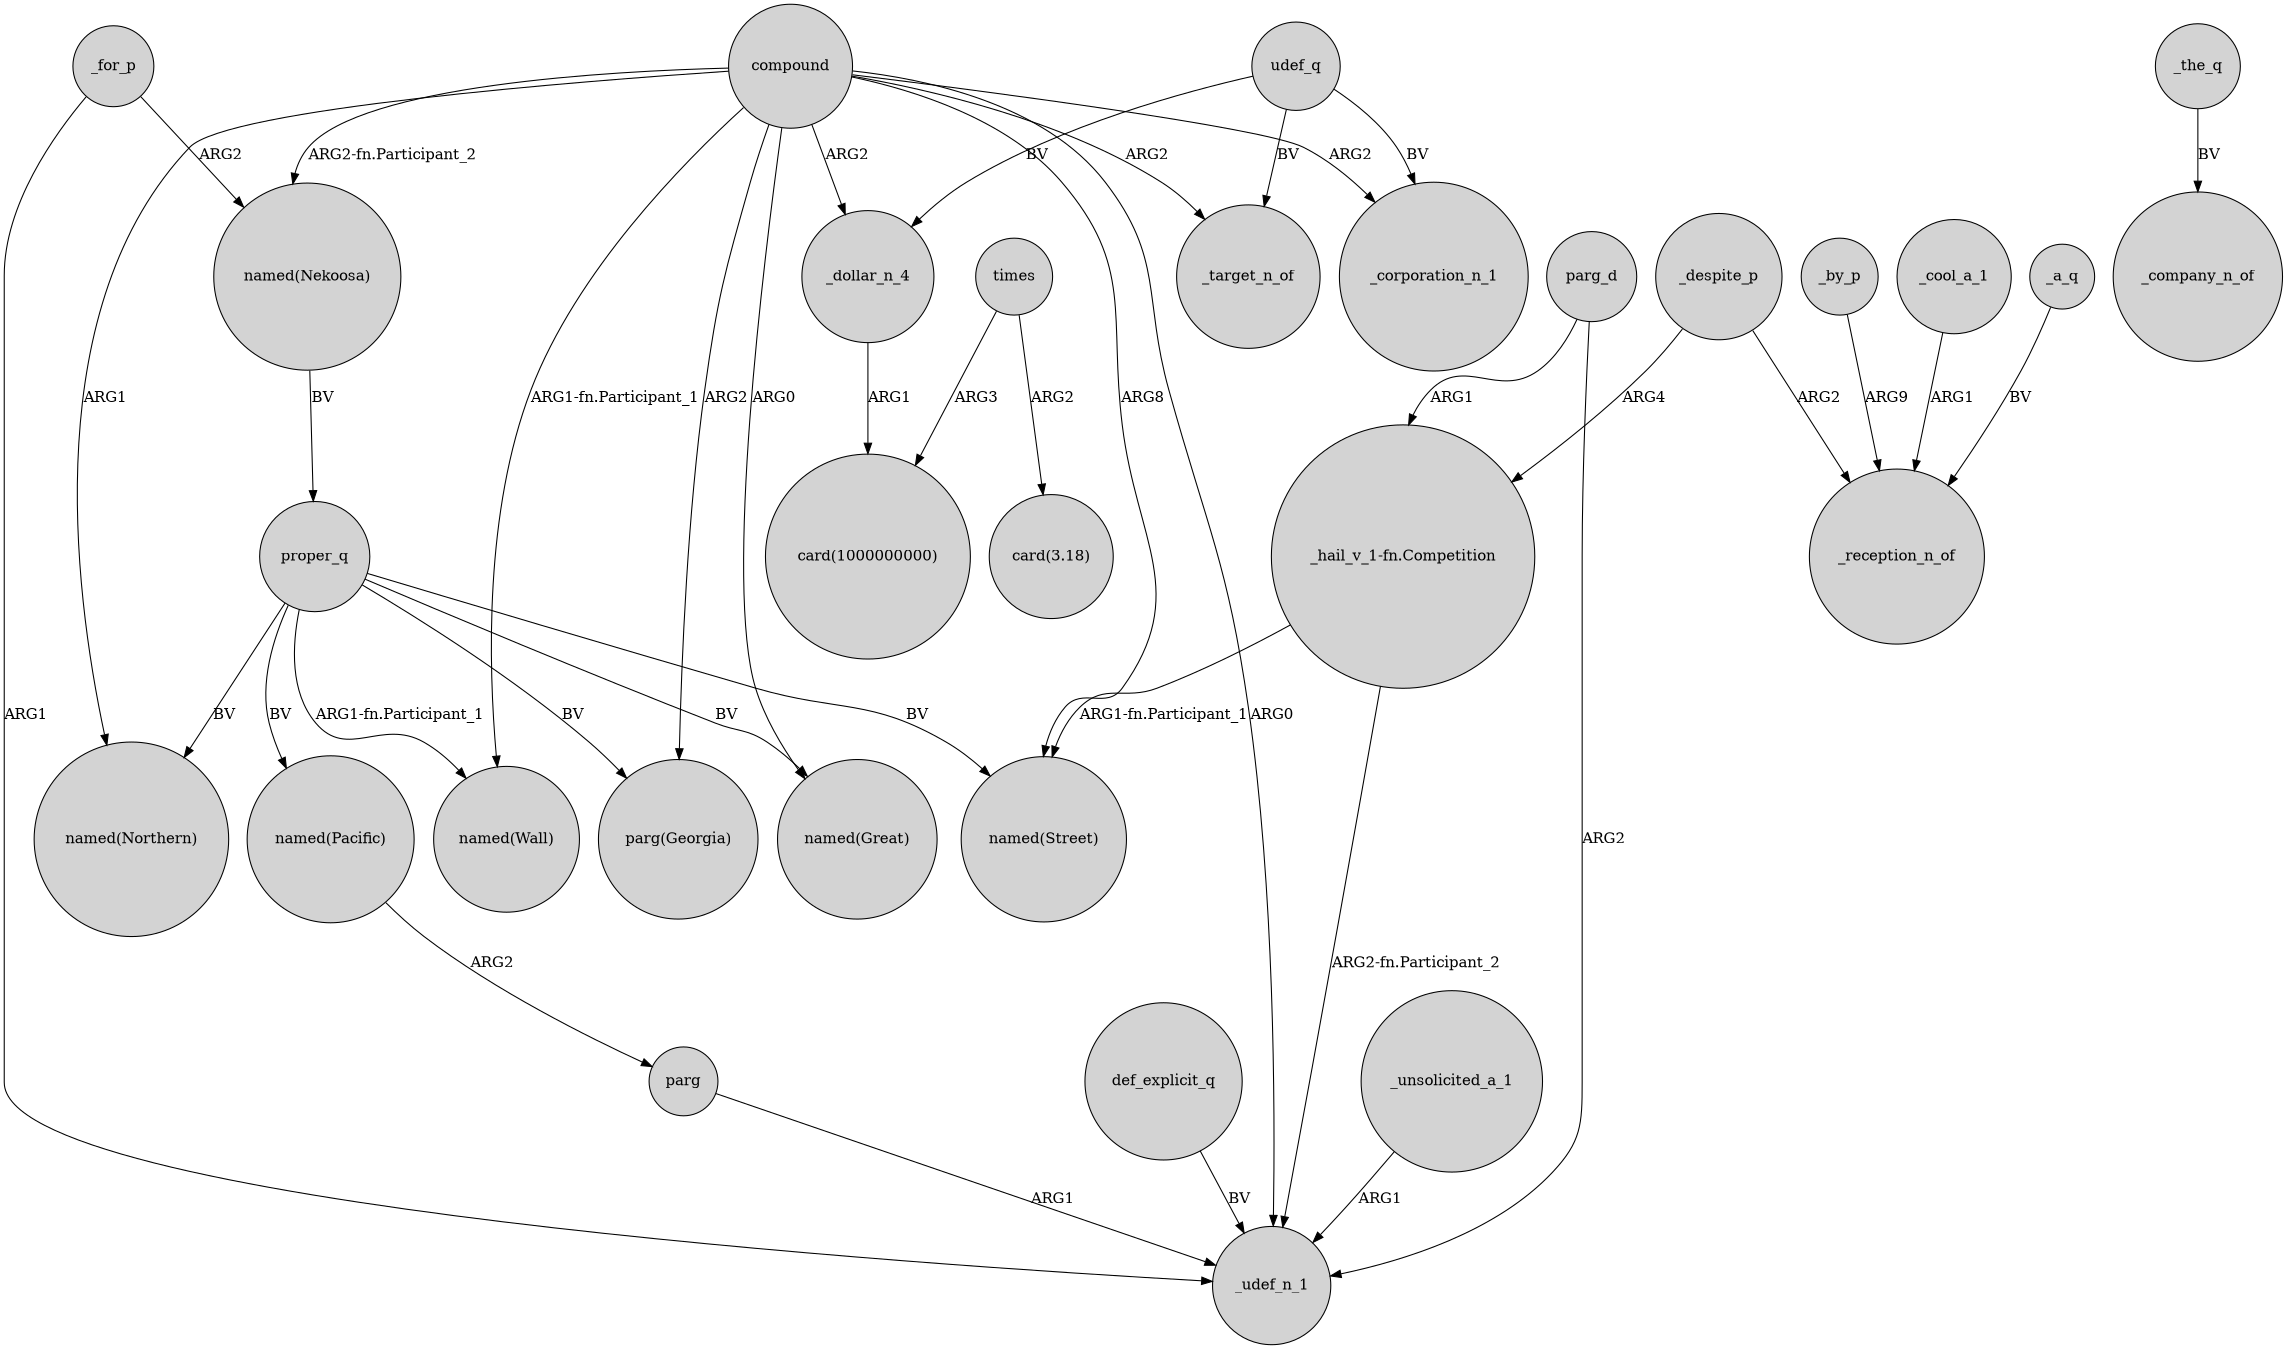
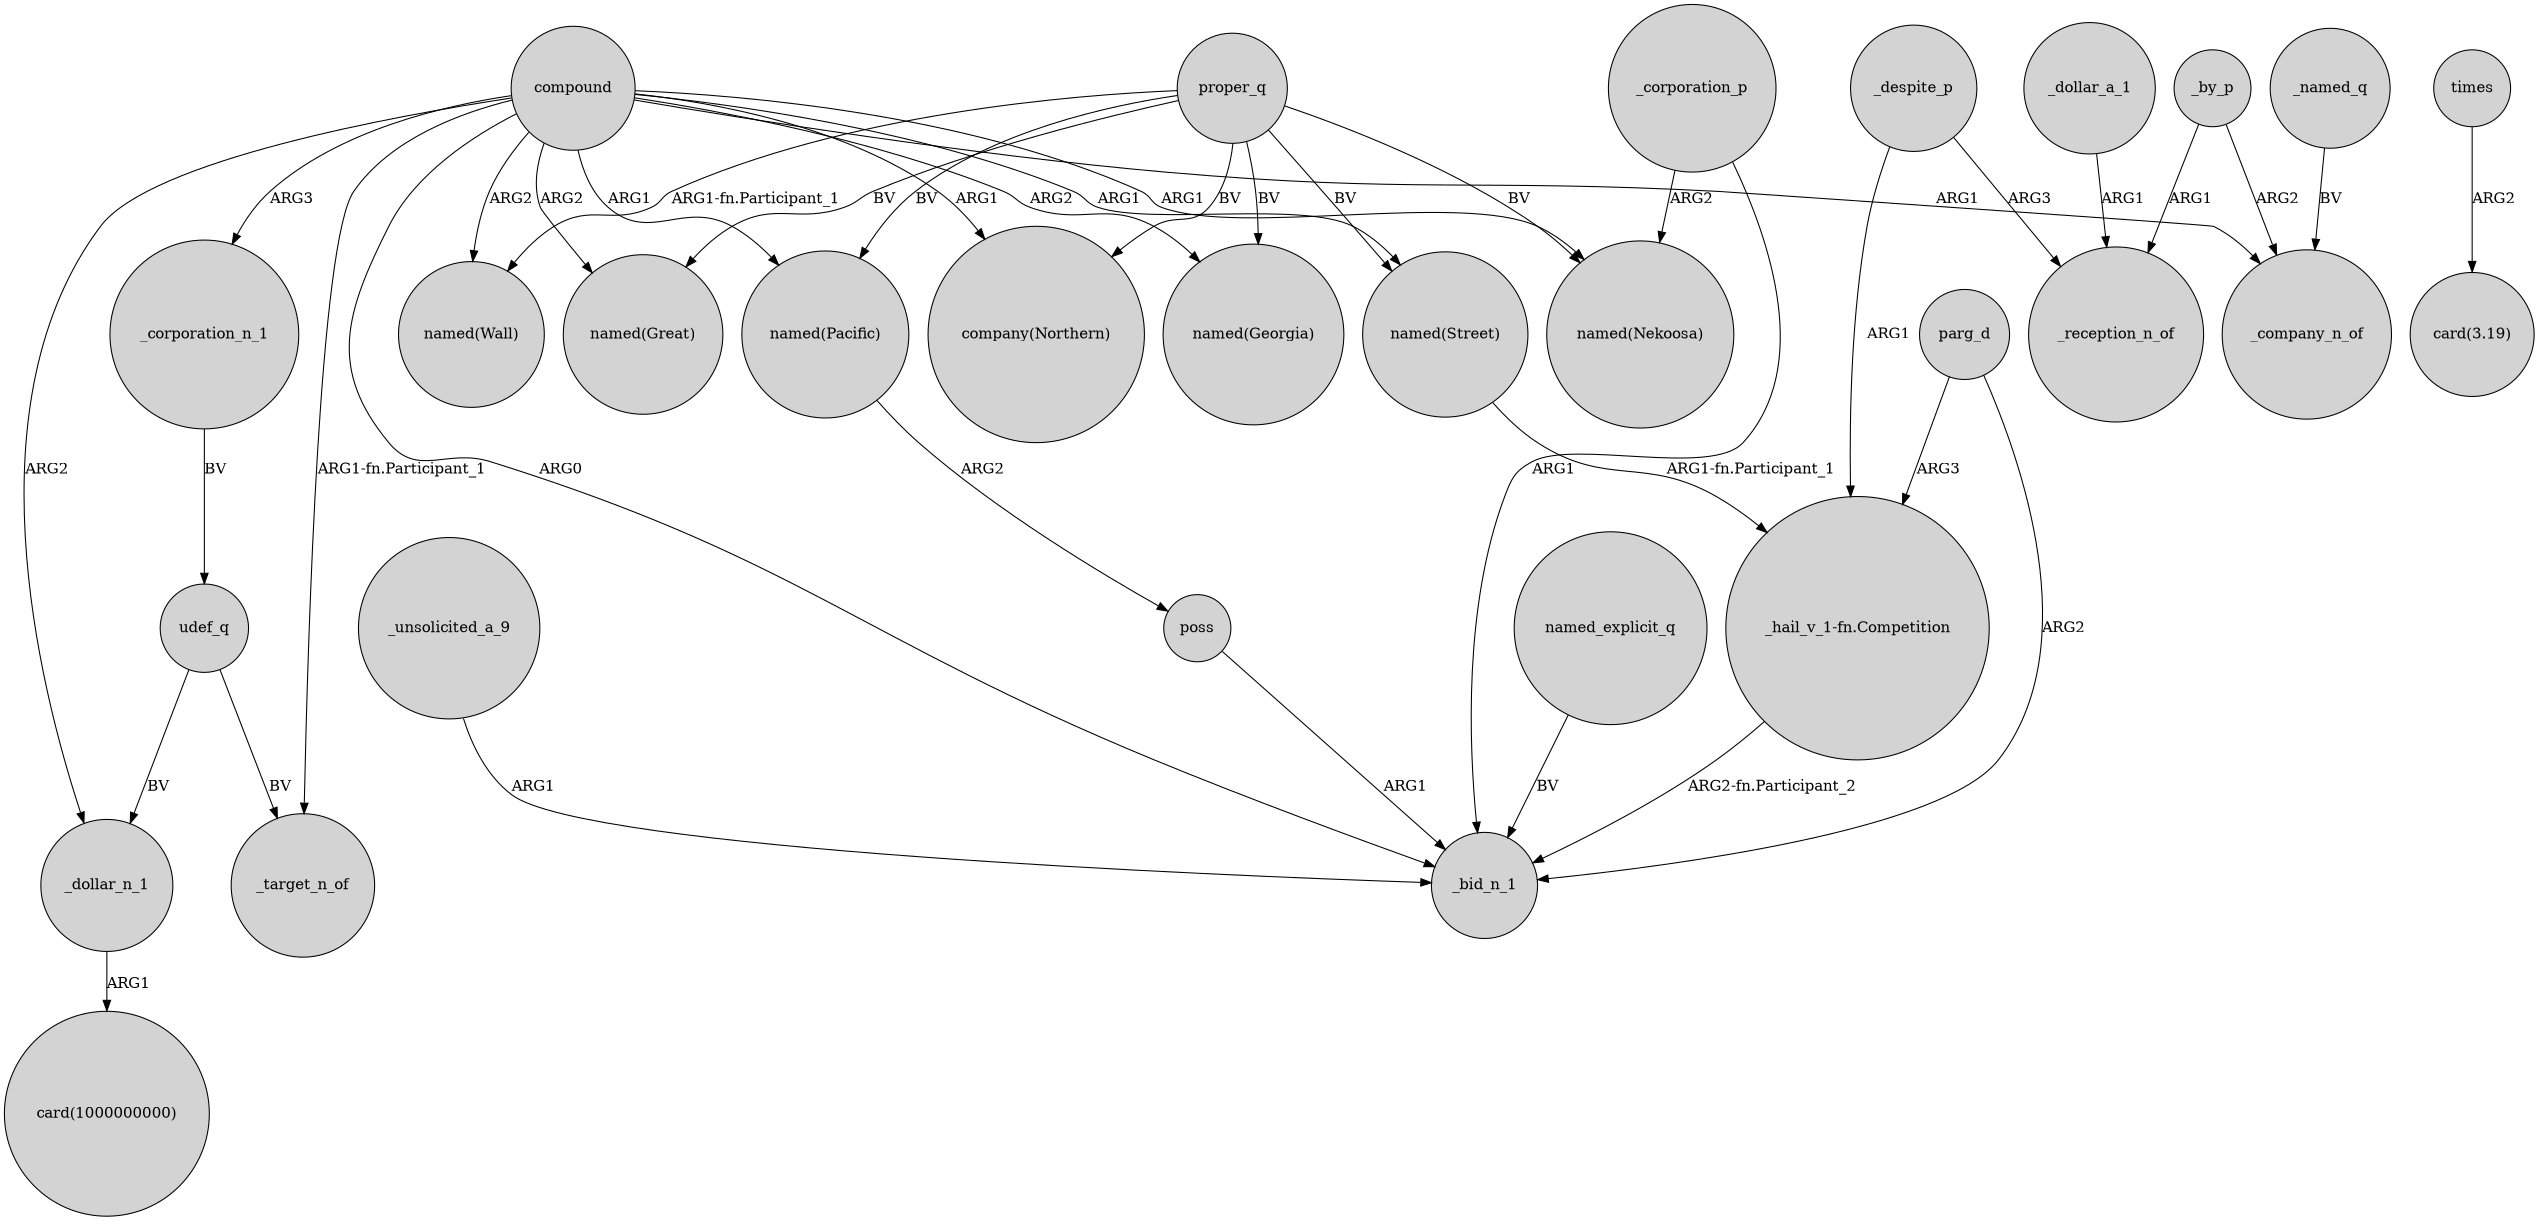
(113, 66) -> (1692, 88)
(2198, 66) -> (2330, 88)
(1379, 126) -> (204, 501)
(393, 155) -> (1183, 199)
(1147, 155) -> (402, 470)
(1351, 155) -> (292, 199)
none -> (1446, 185)
none -> (2249, 185)
none -> (661, 221)
(868, 277) -> (107, 885)
(1954, 277) -> (2090, 88)
(2062, 277) -> none
(959, 383) -> none
(615, 398) -> (511, 199)
(774, 398) -> (562, 199)
(1143, 398) -> (1119, 199)
(1452, 398) -> (1939, 470)
(1644, 398) -> (1889, 334)
(1819, 398) -> (2030, 199)
(1887, 398) -> (2191, 199)
(311, 431) -> (1435, 167)
(1051, 557) -> (2472, 334)
(1166, 685) -> (1622, 471)
(131, 839) -> (1036, 334)
(678, 839) -> (1253, 334)
(684, 1081) -> (1197, 628)
(1164, 1081) -> (1611, 628)
(1452, 1081) -> (449, 628)
(1272, 1286) -> (1484, 885)
